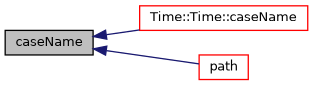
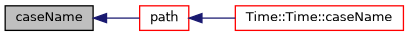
(123, 32) -> (219, 18)
